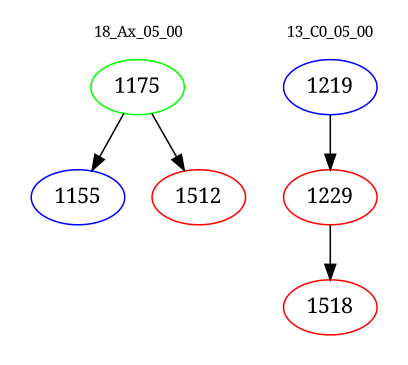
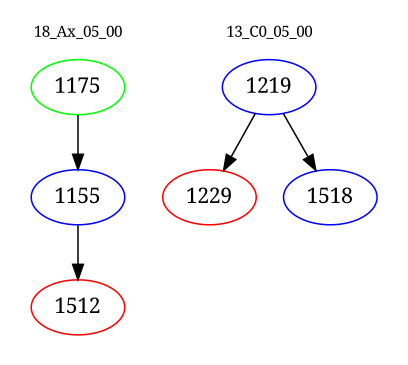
(164, 135) -> (78, 245)
(330, 245) -> (296, 135)
(330, 307) -> (330, 197)
